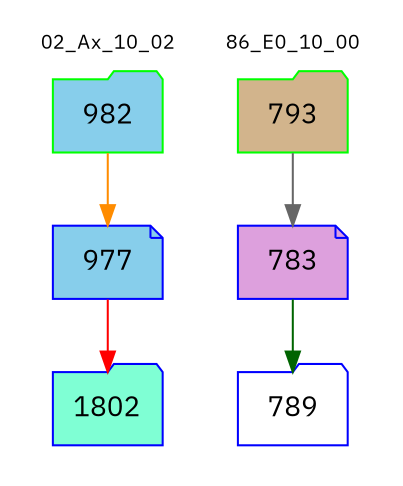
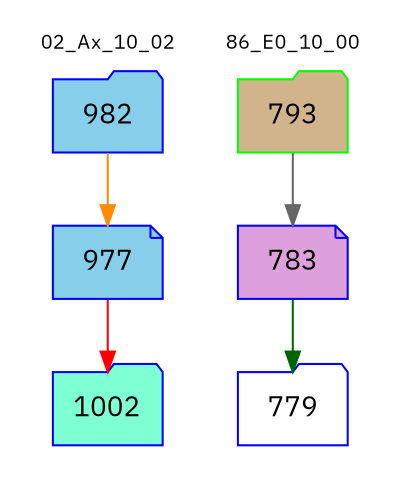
(108, 116) -> (108, 116)
(108, 409) -> (108, 409)
(293, 409) -> (293, 409)
